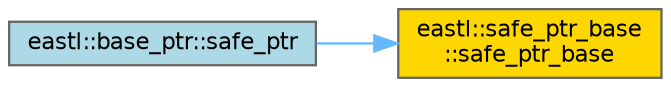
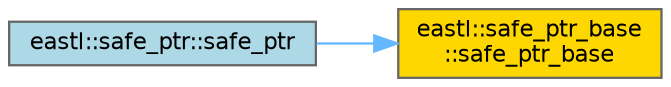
(163, 43) -> (163, 43)
